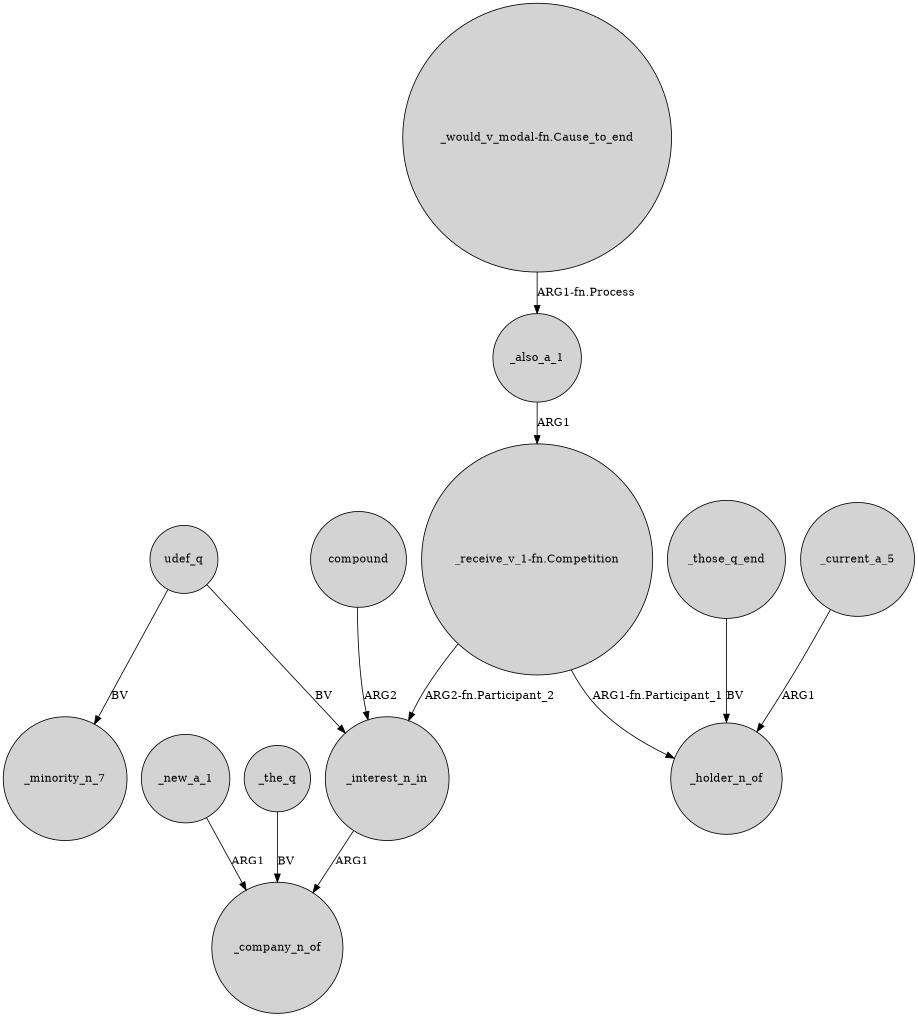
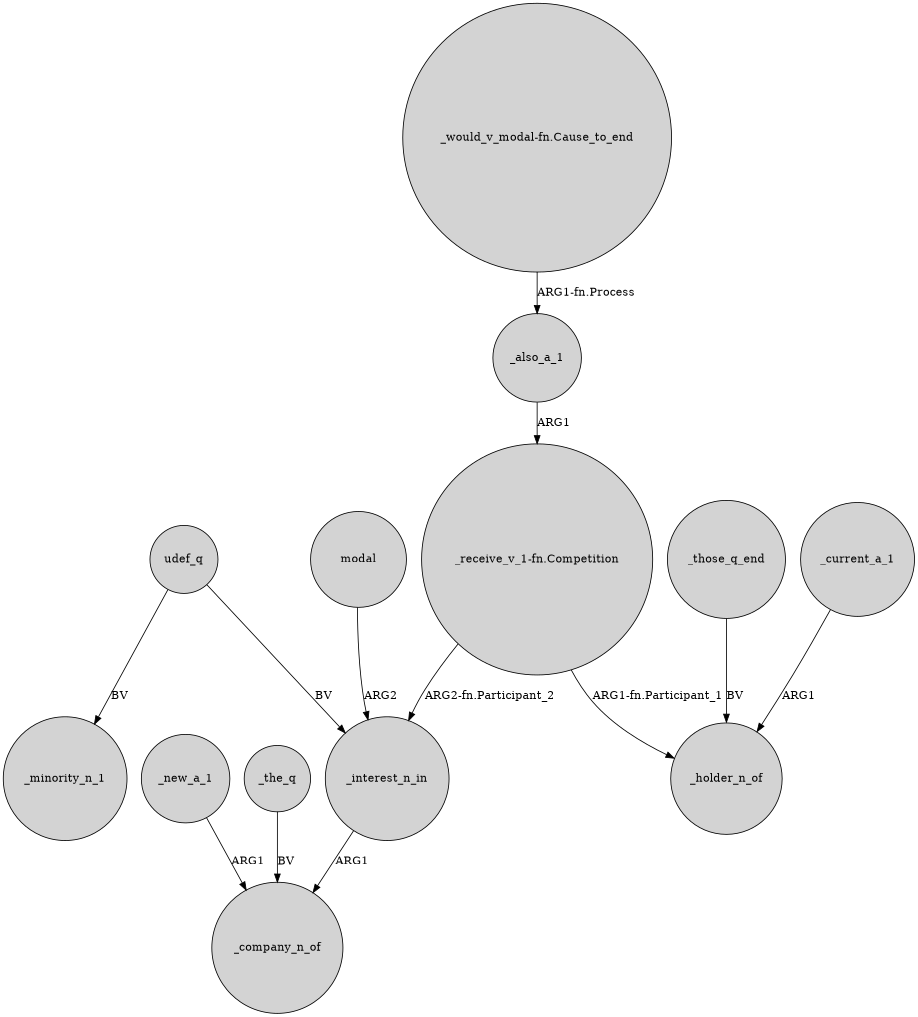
(359, 559) -> (359, 559)
(858, 559) -> (858, 559)
(65, 779) -> (65, 779)
